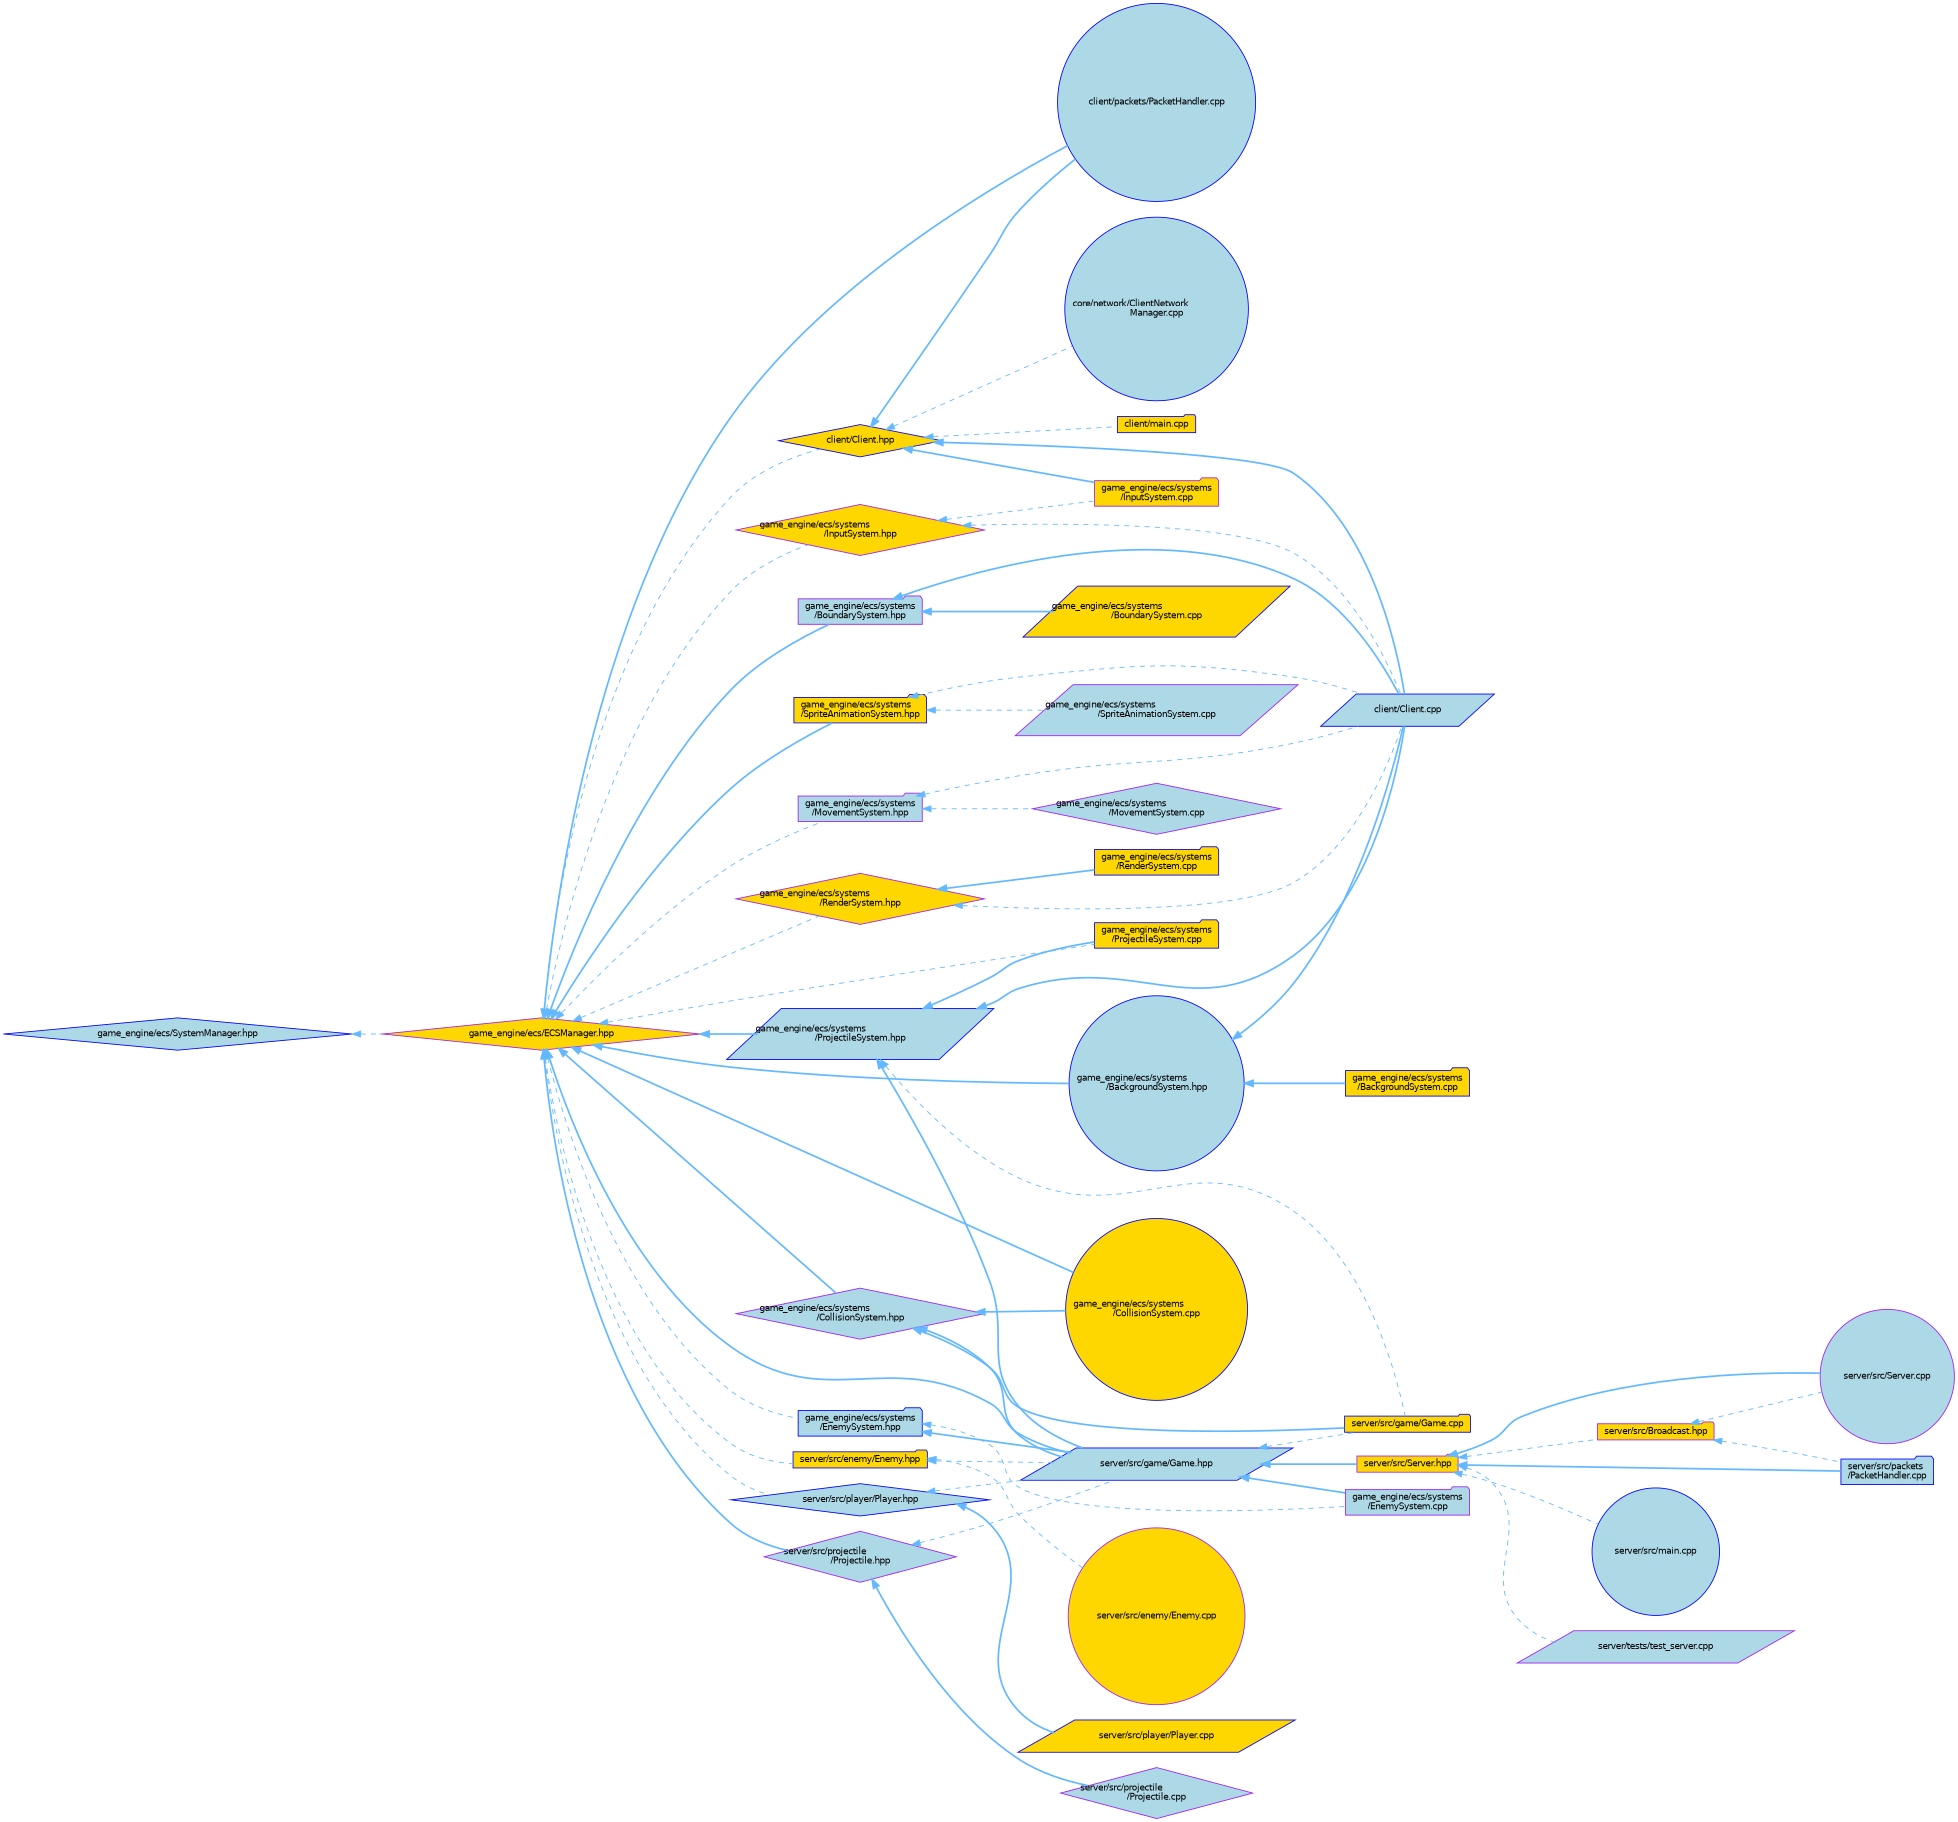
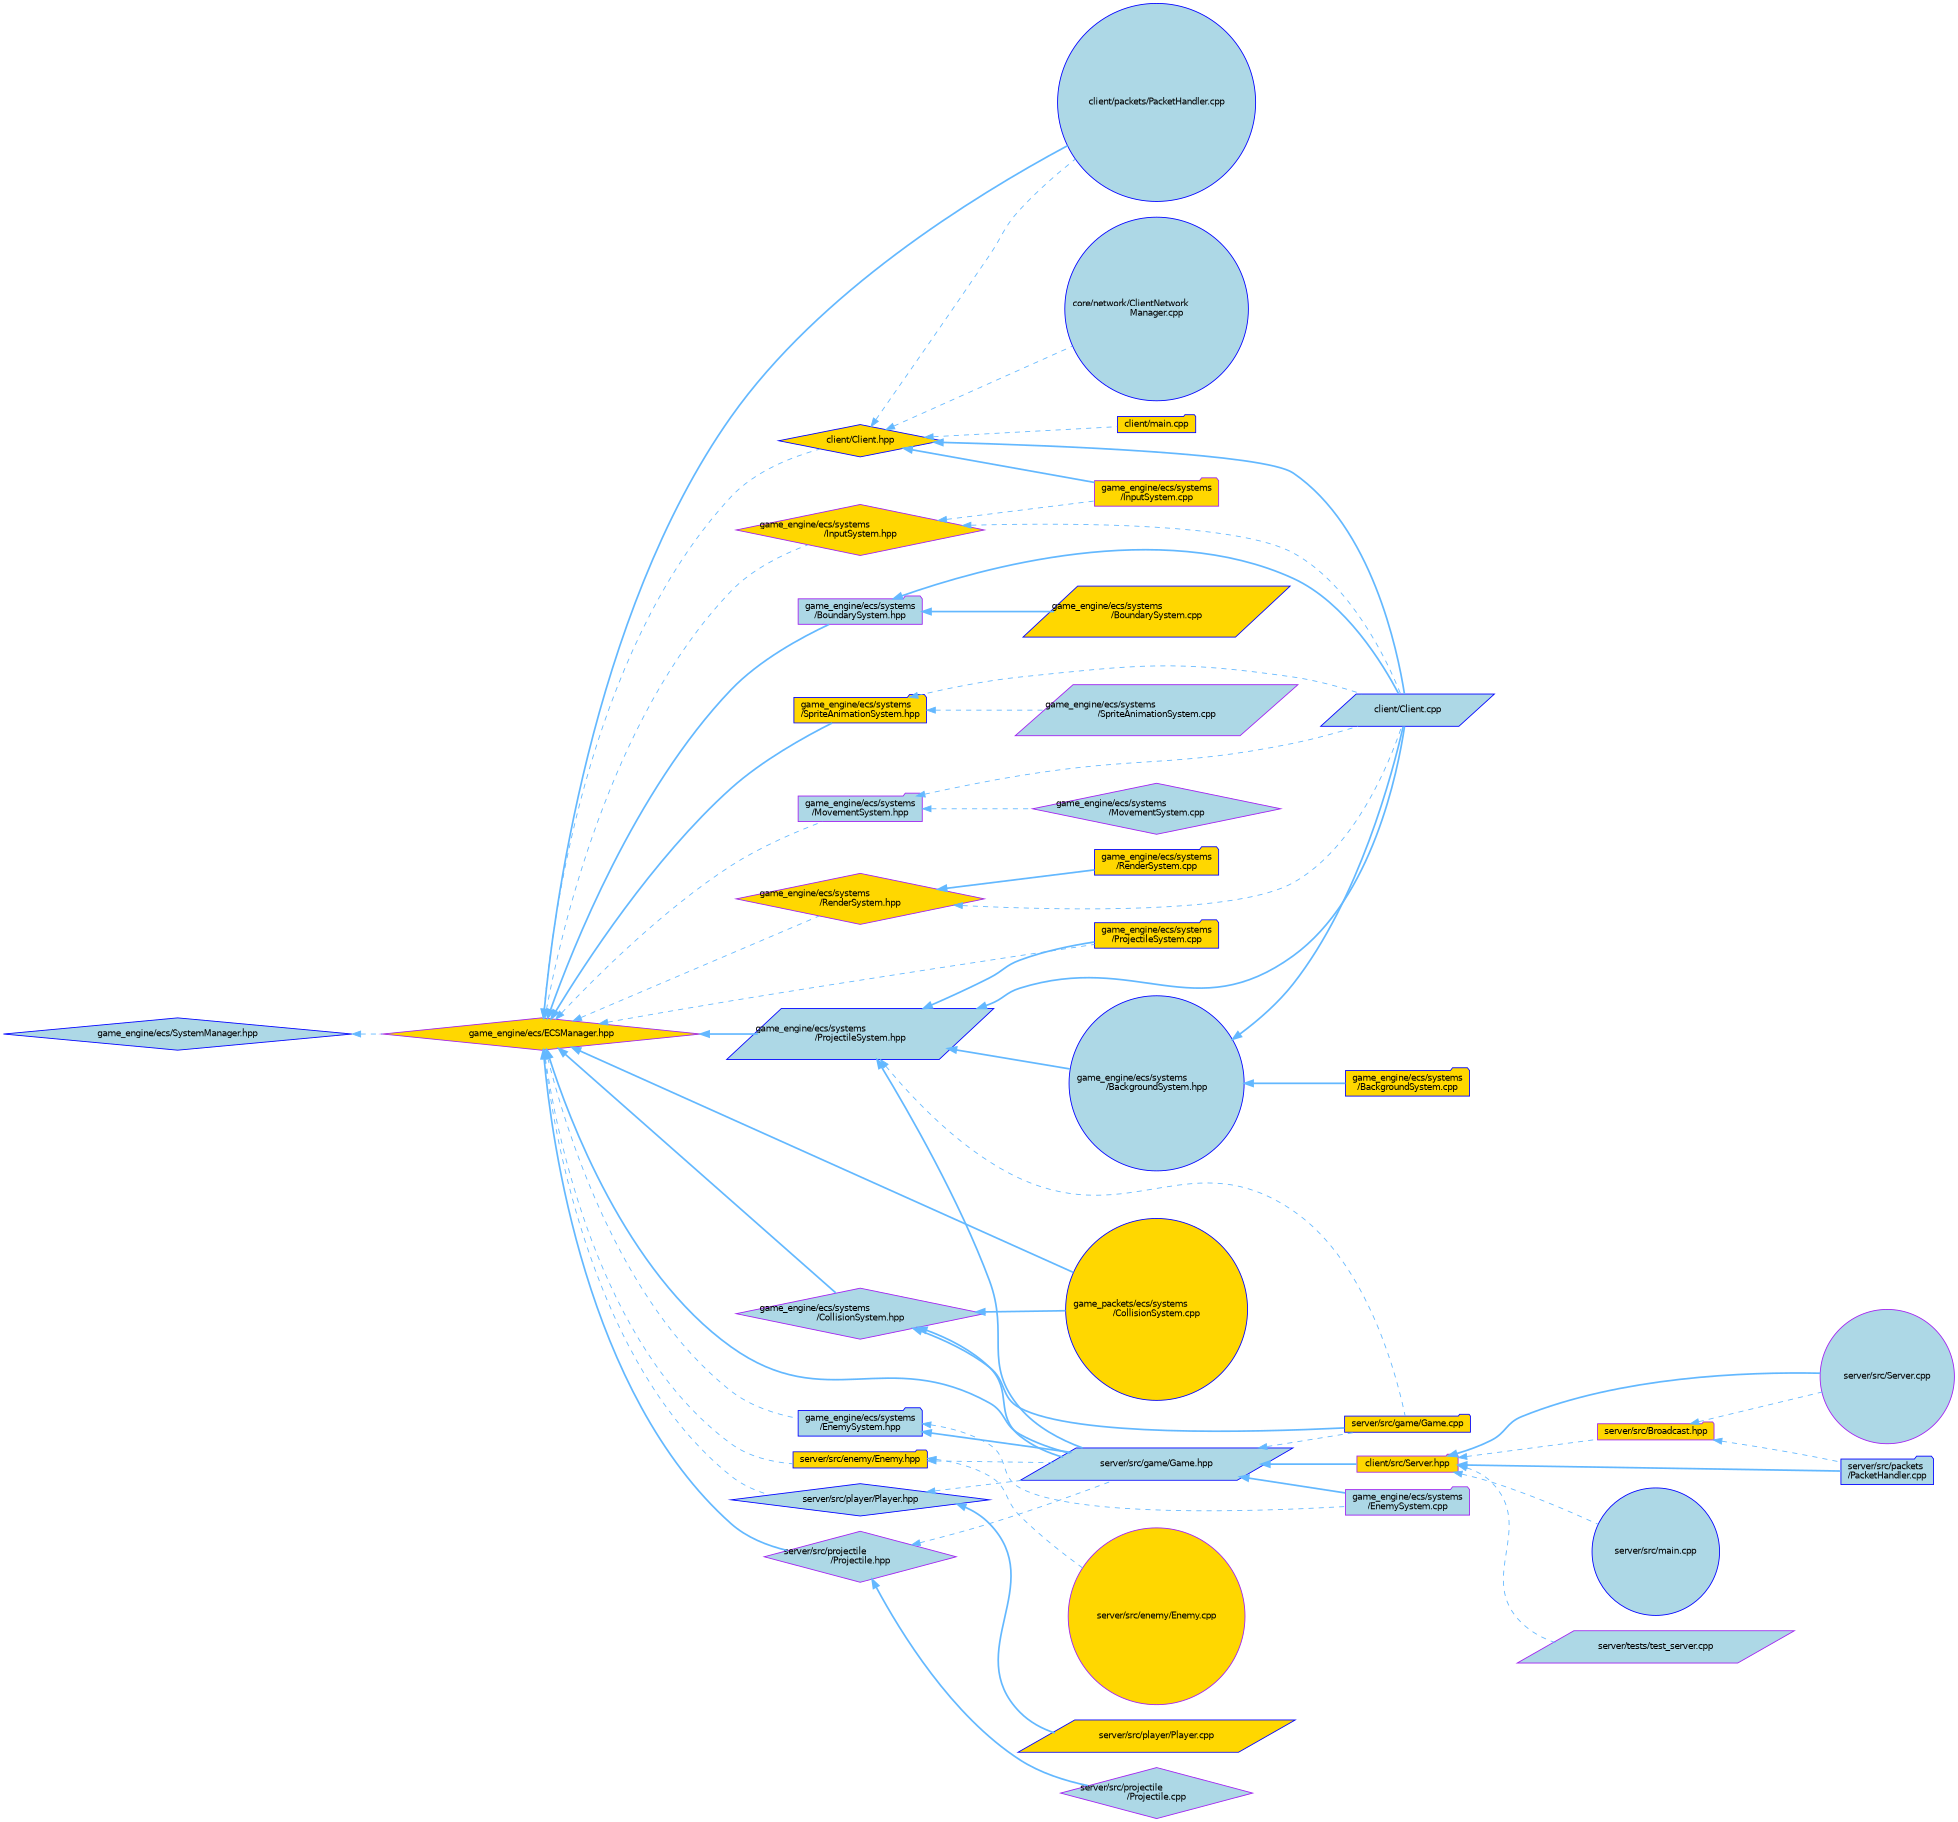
(970, 284) -> (970, 284)
(834, 1076) -> (1013, 1059)
(1157, 1309) -> (1157, 1309)
(1408, 1464) -> (1408, 1464)
